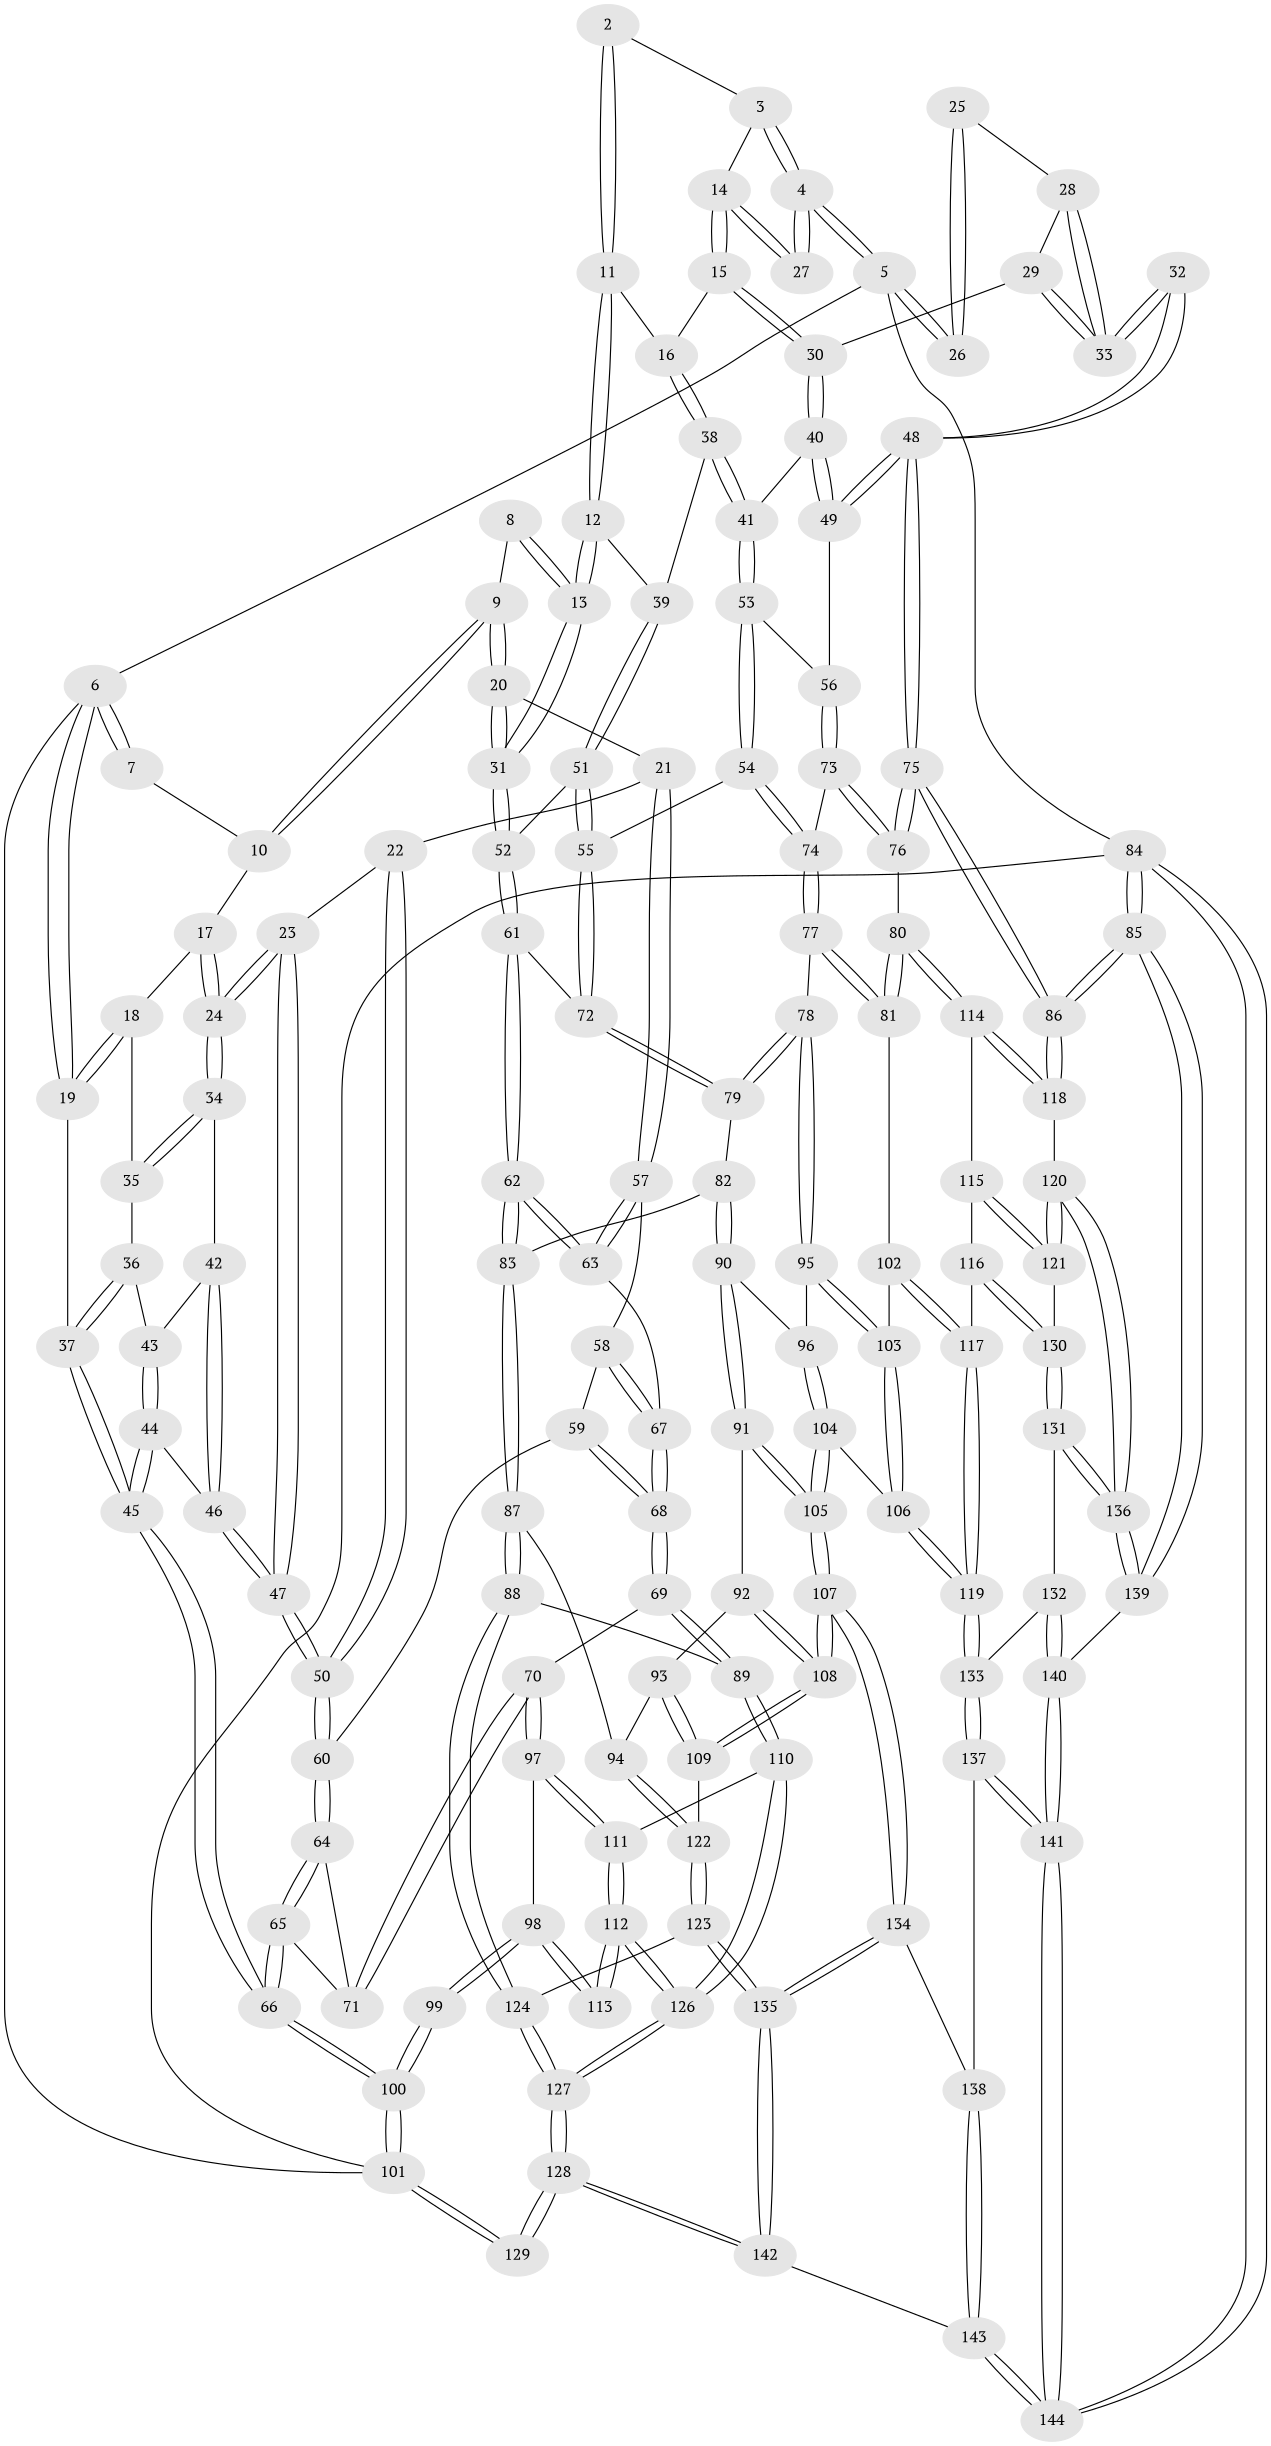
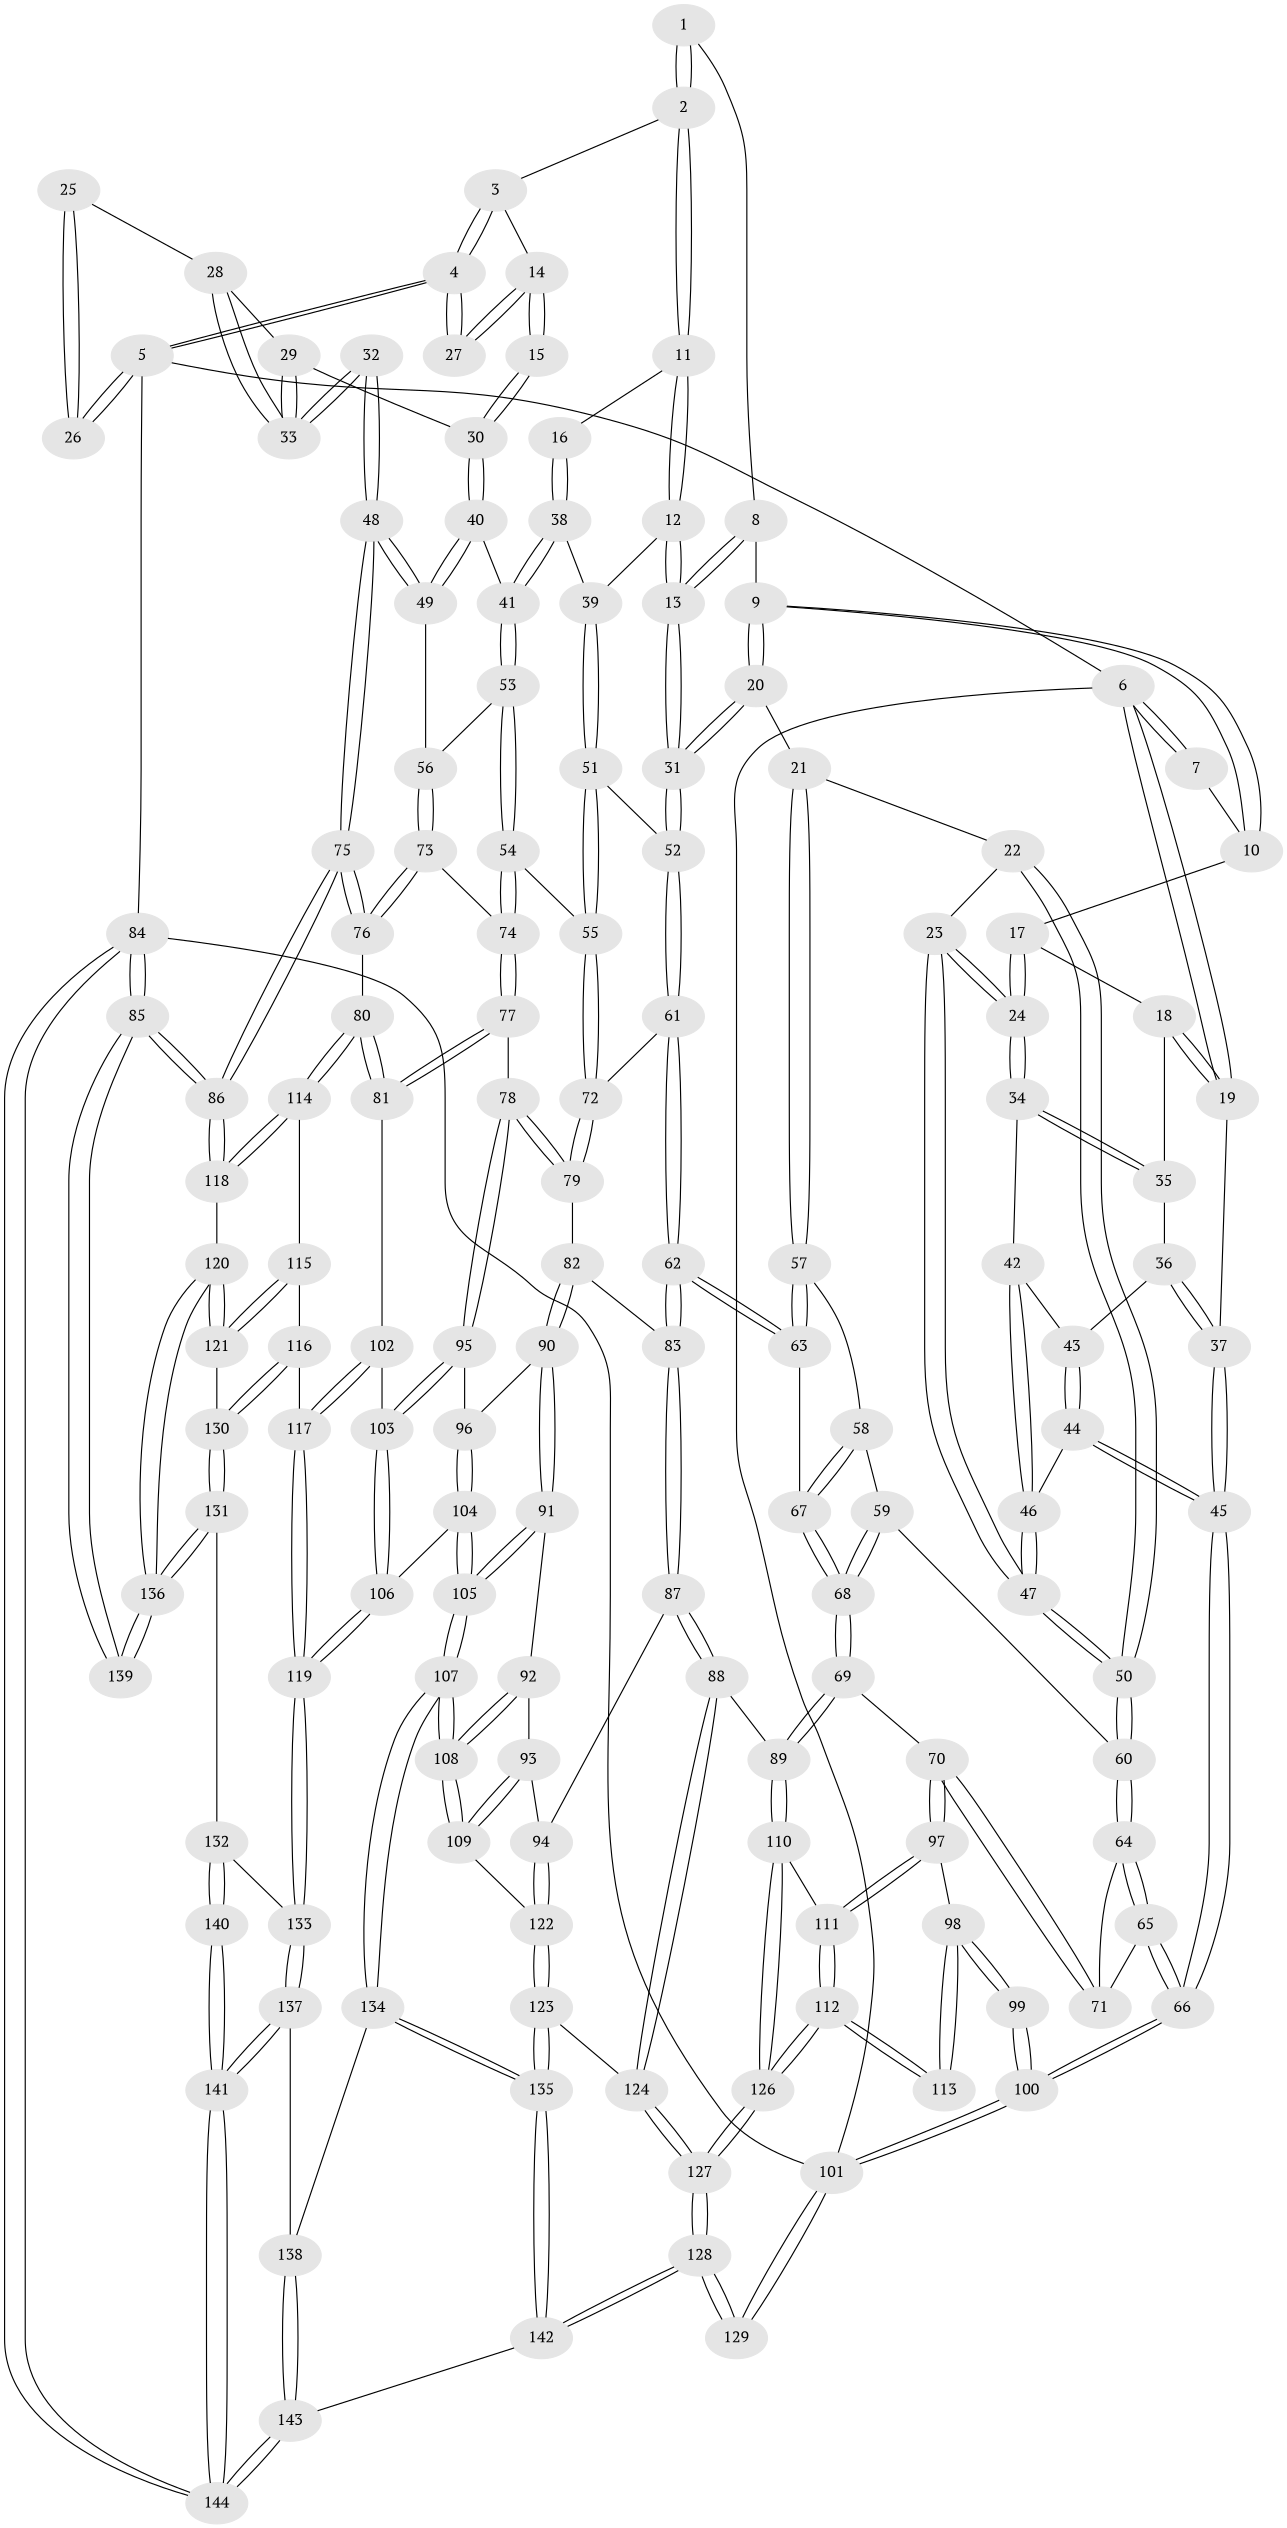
none -> (684, 25)
(693, 314) -> none
(1096, 1636) -> none
